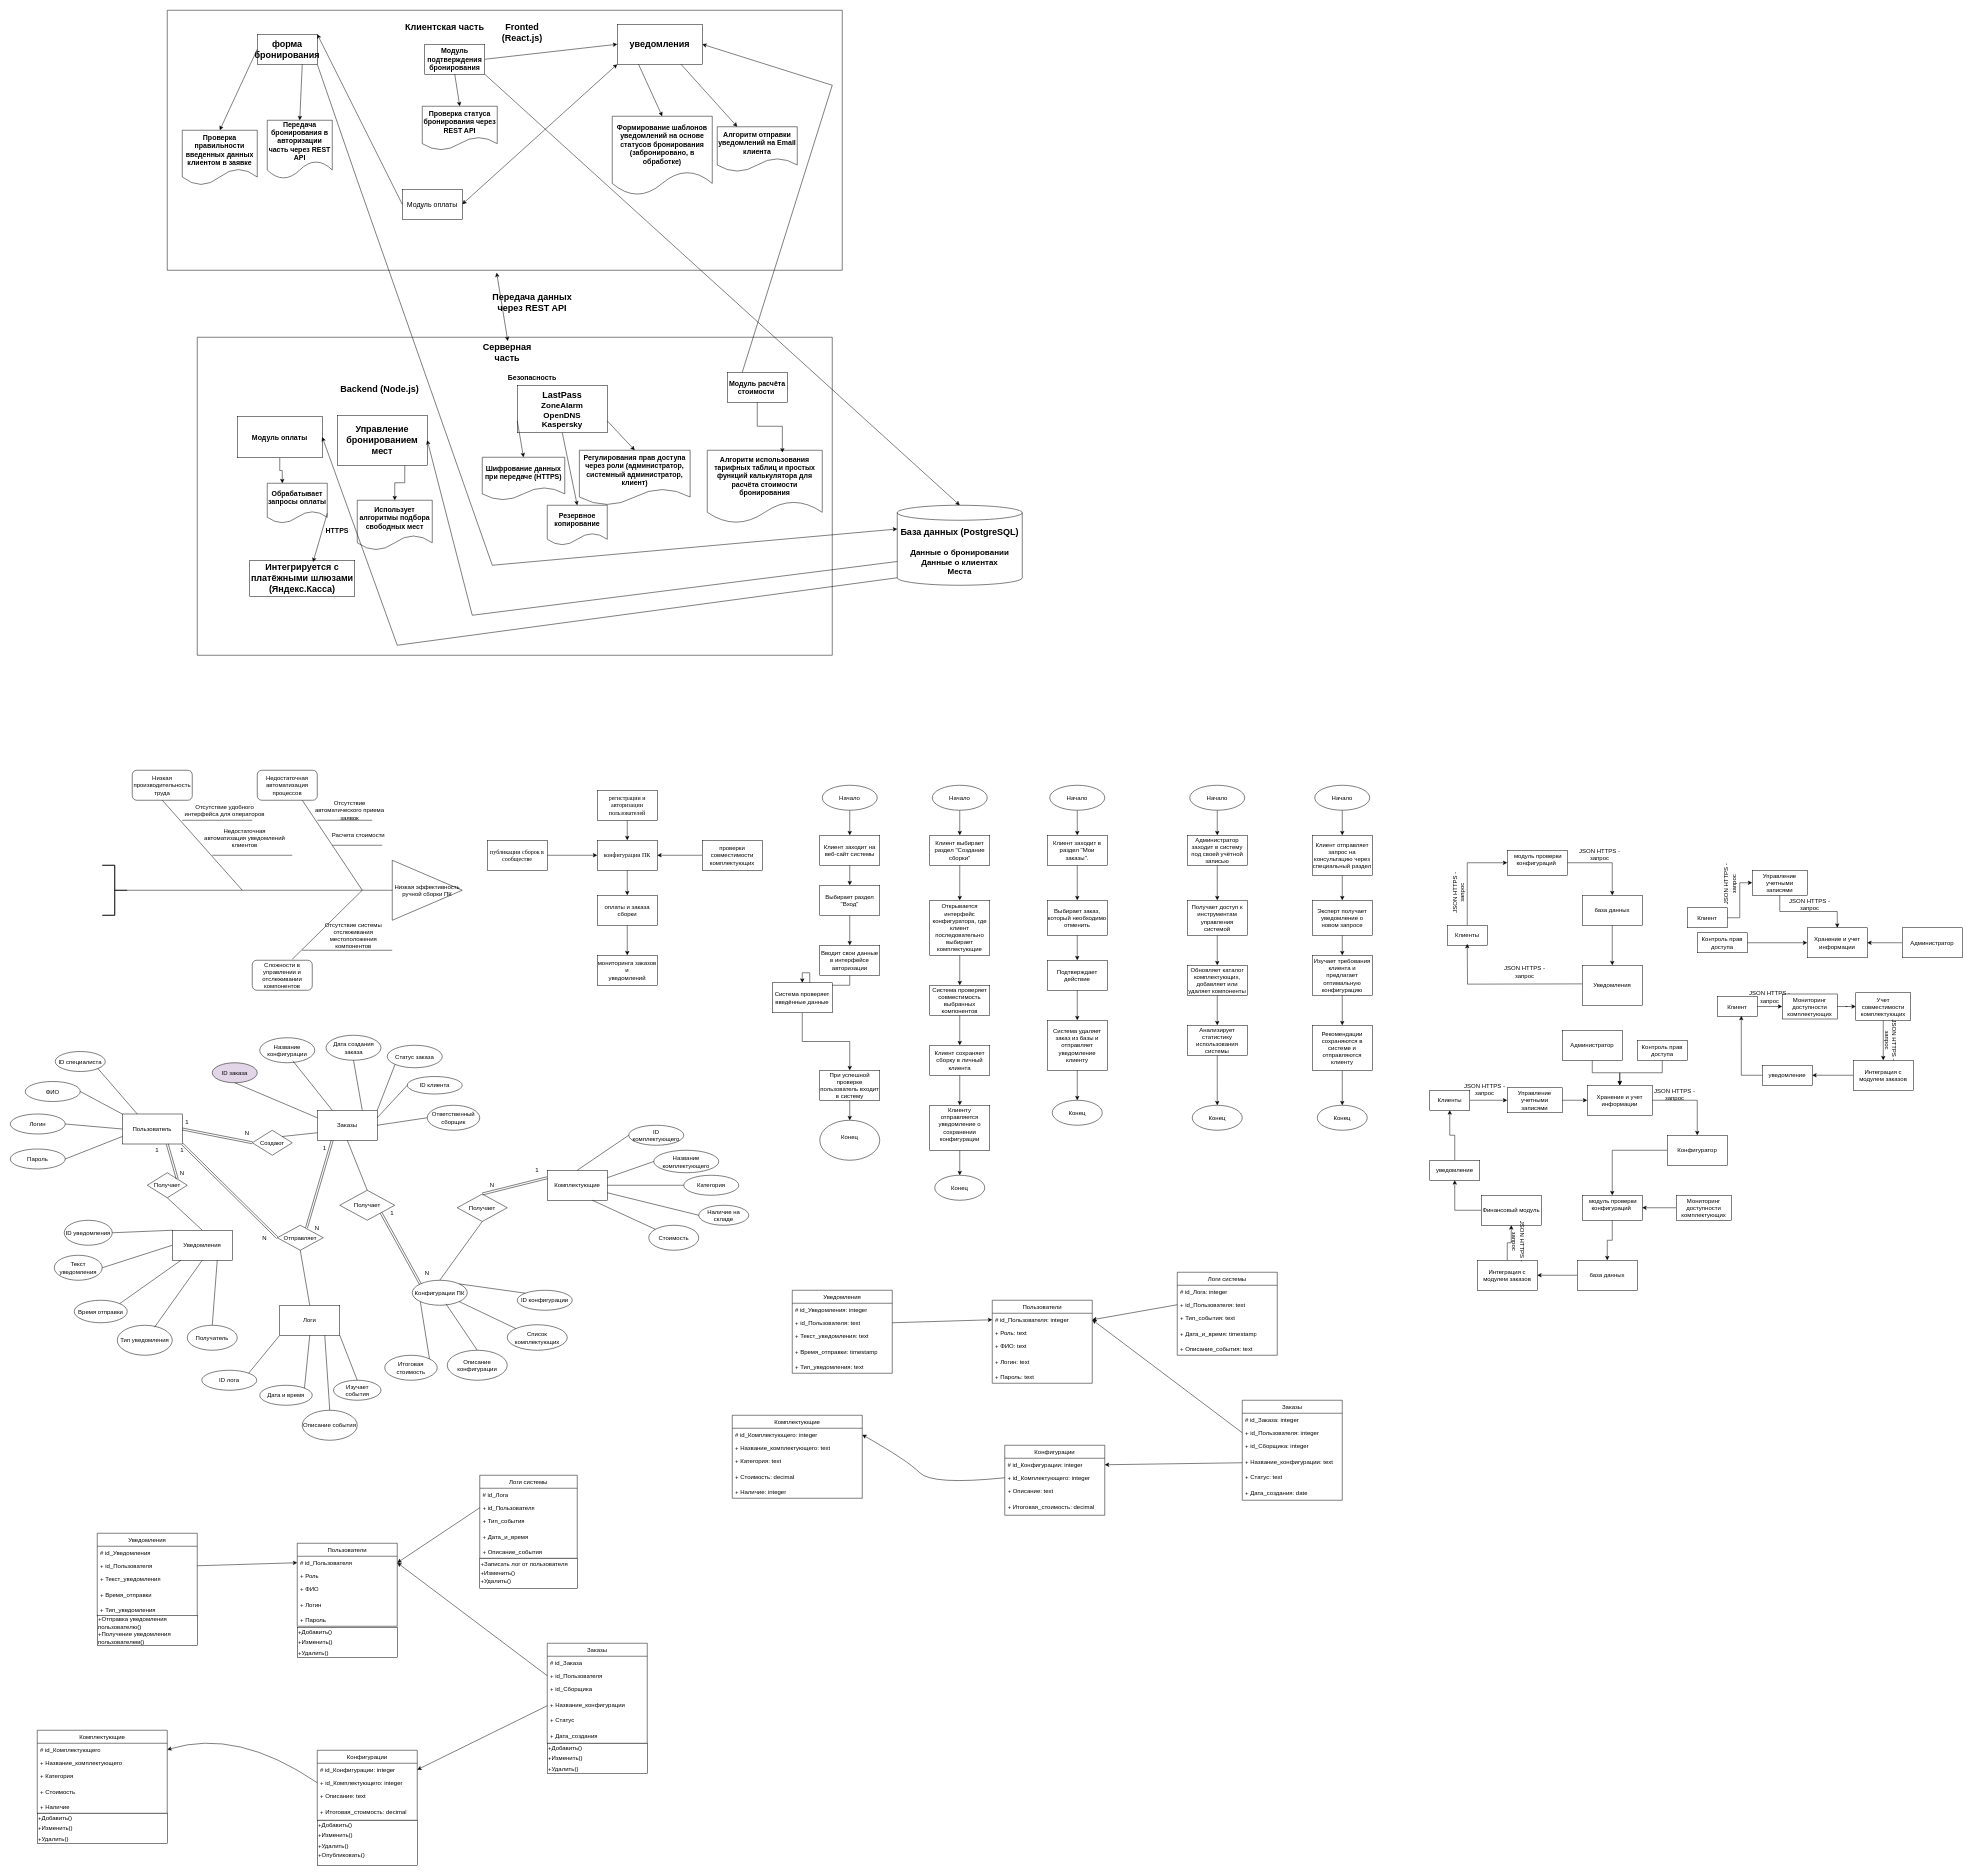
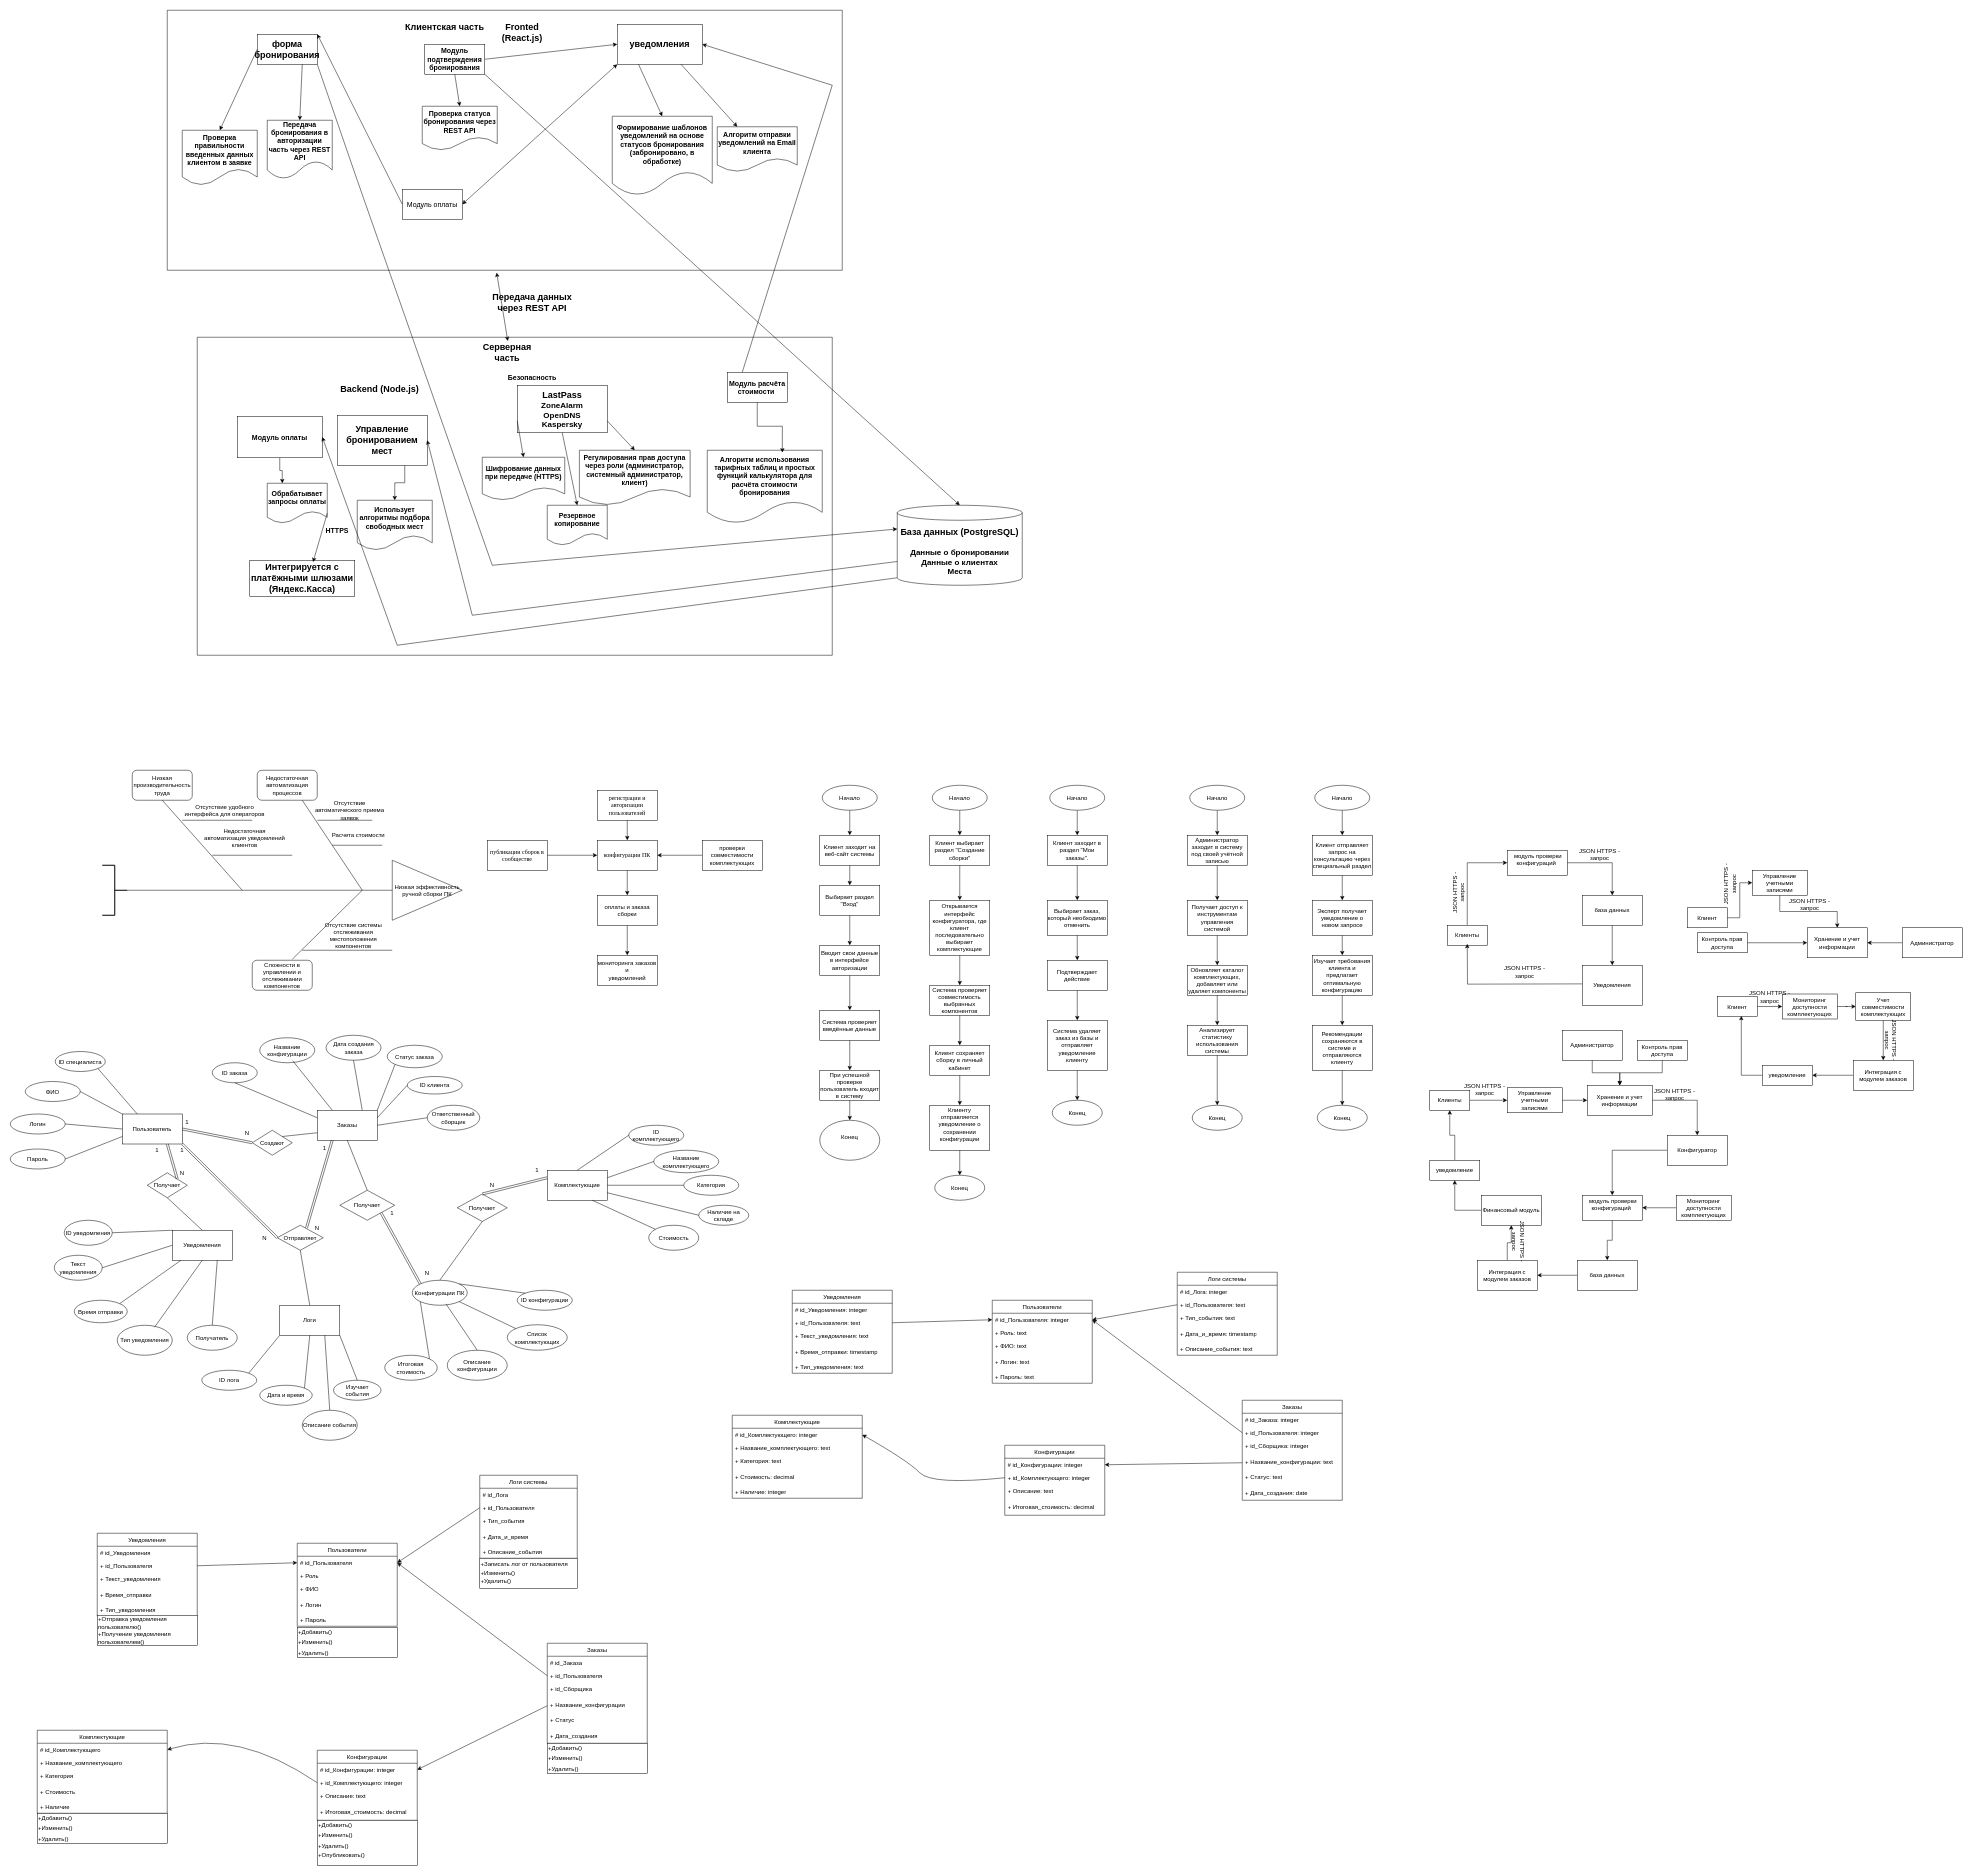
(802, 998) -> (850, 1025)
(960, 1060) -> (960, 1060)
(235, 1073) -> (235, 1073)
